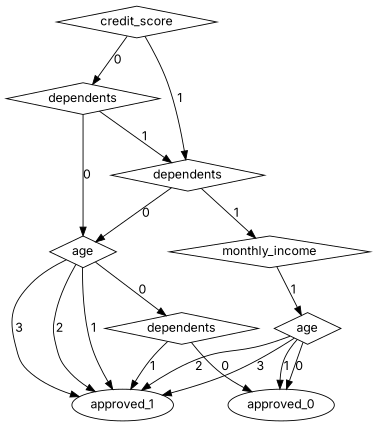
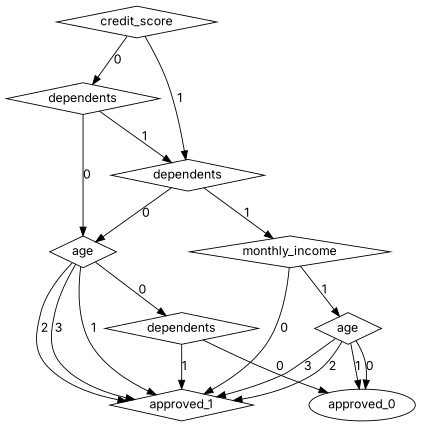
none -> (269, 340)
(123, 405) -> (182, 405)
